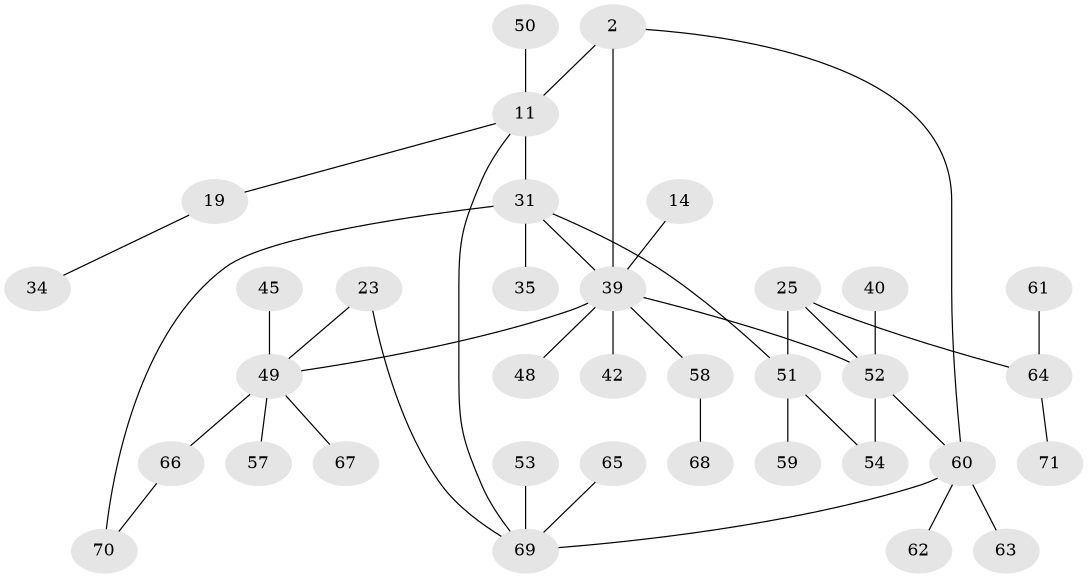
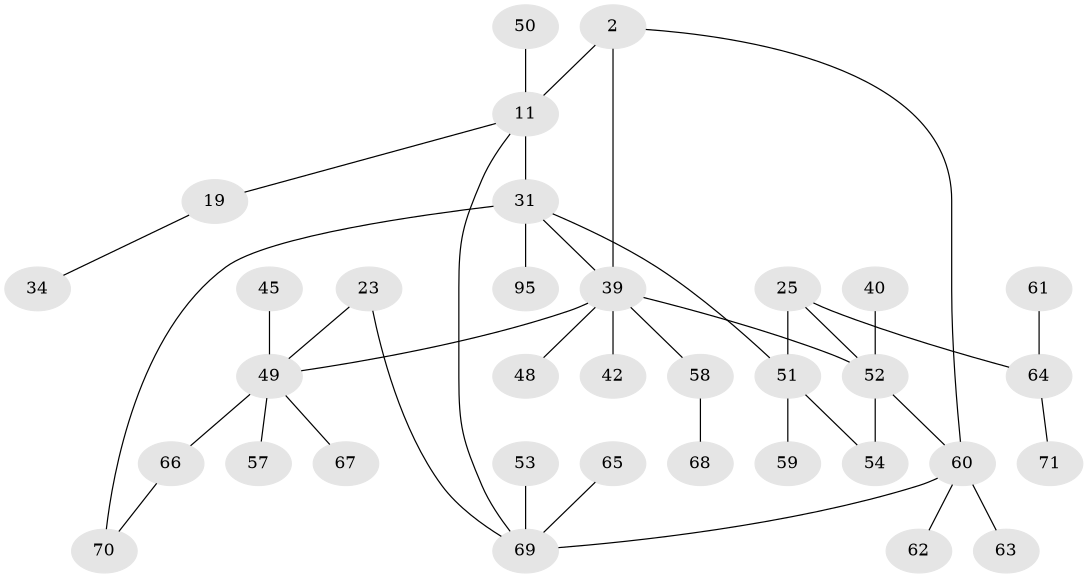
(680, 202) -> none
(526, 289) -> (526, 289)
